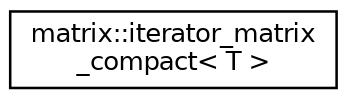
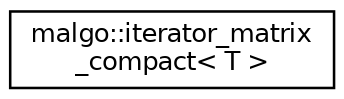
(173, 50) -> (172, 50)
